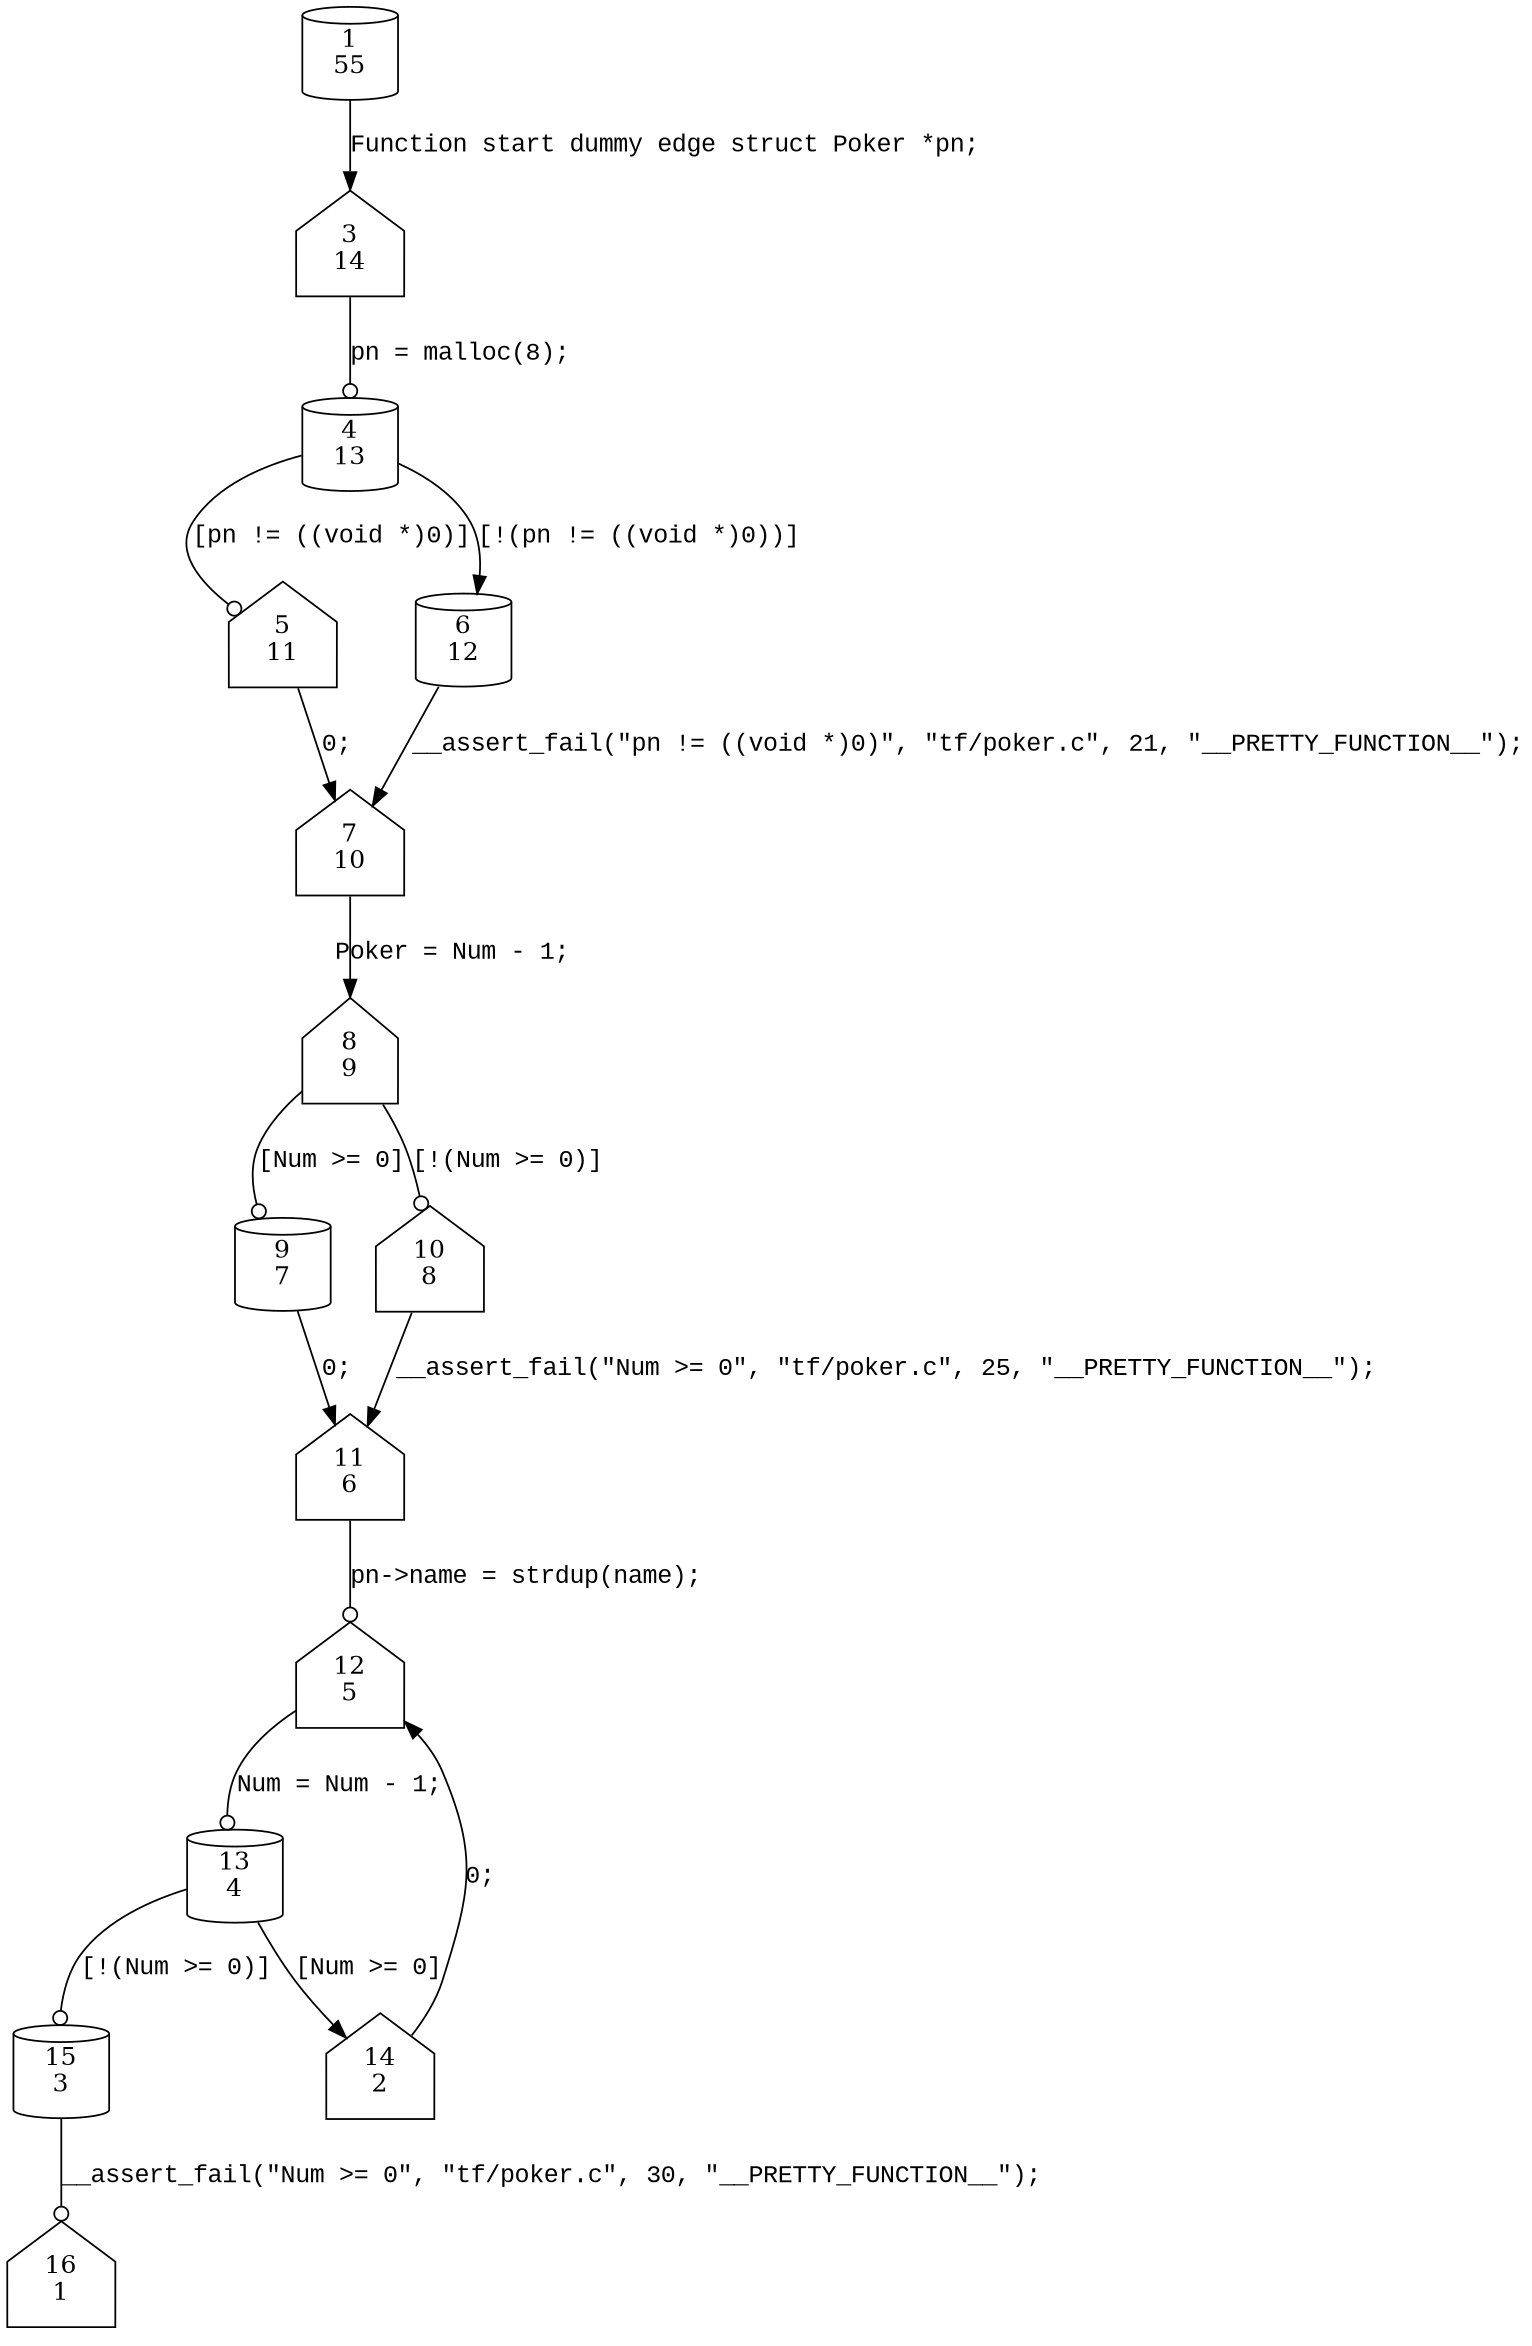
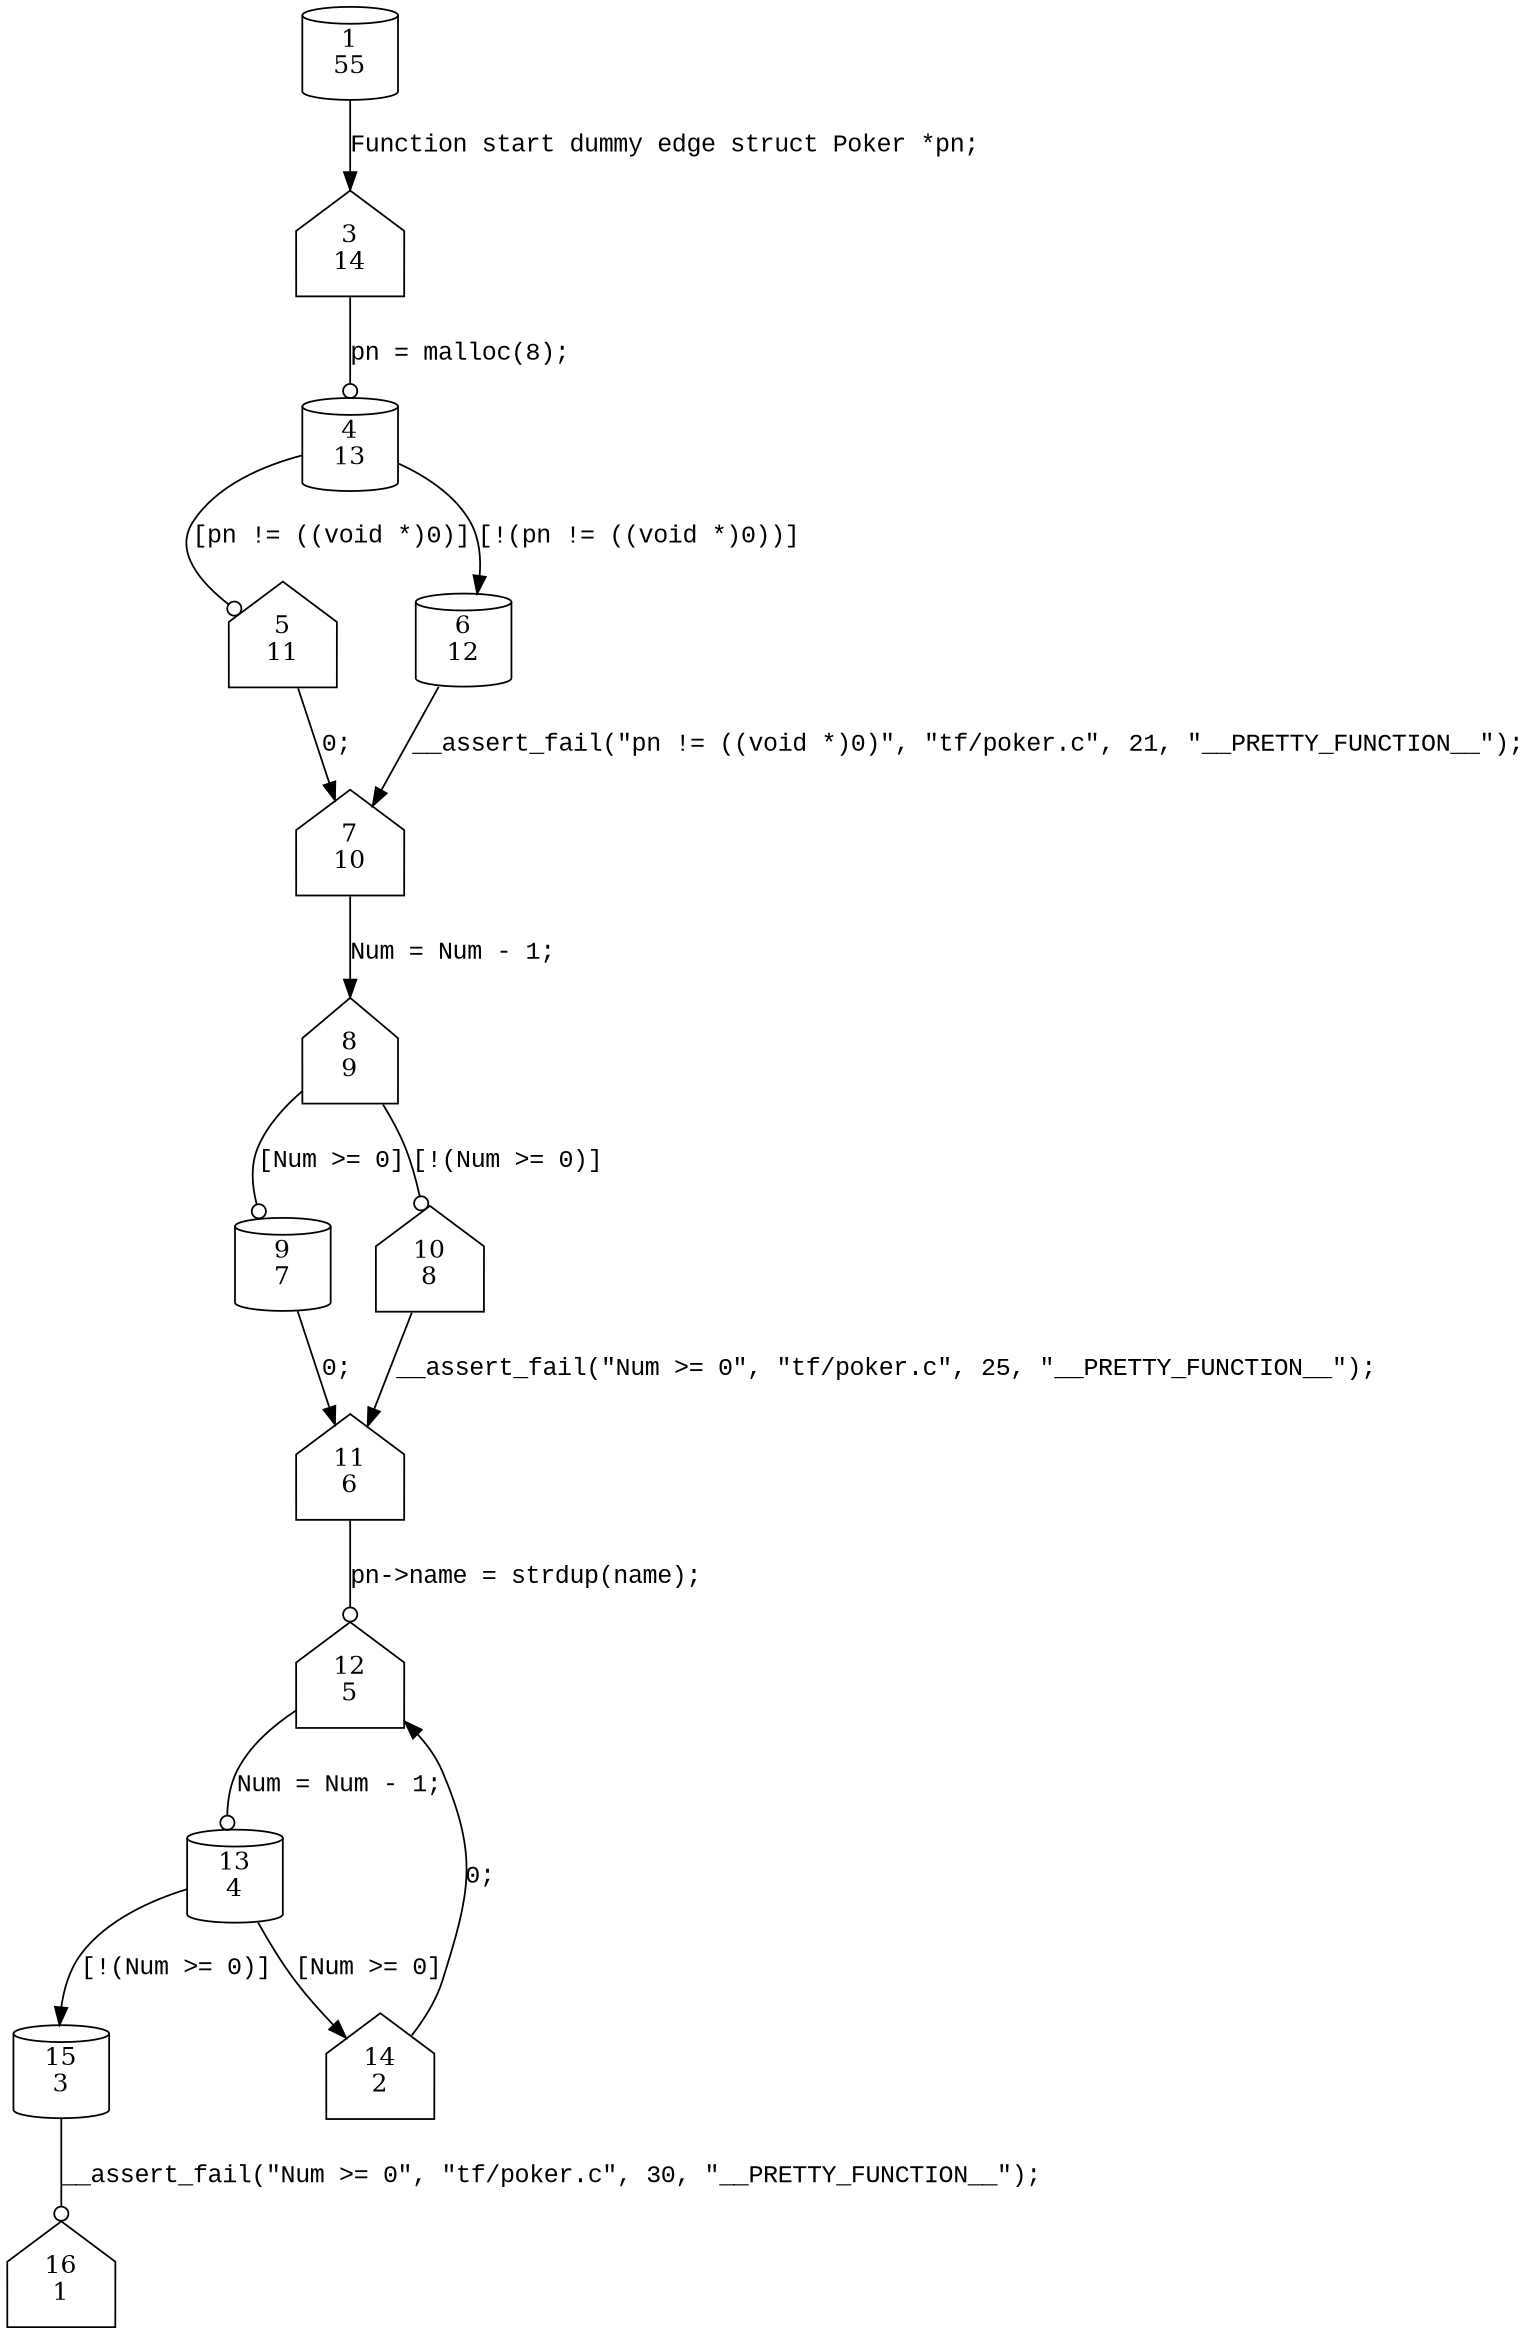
(453, 952) -> (453, 952)
(104, 1931) -> (104, 1931)
